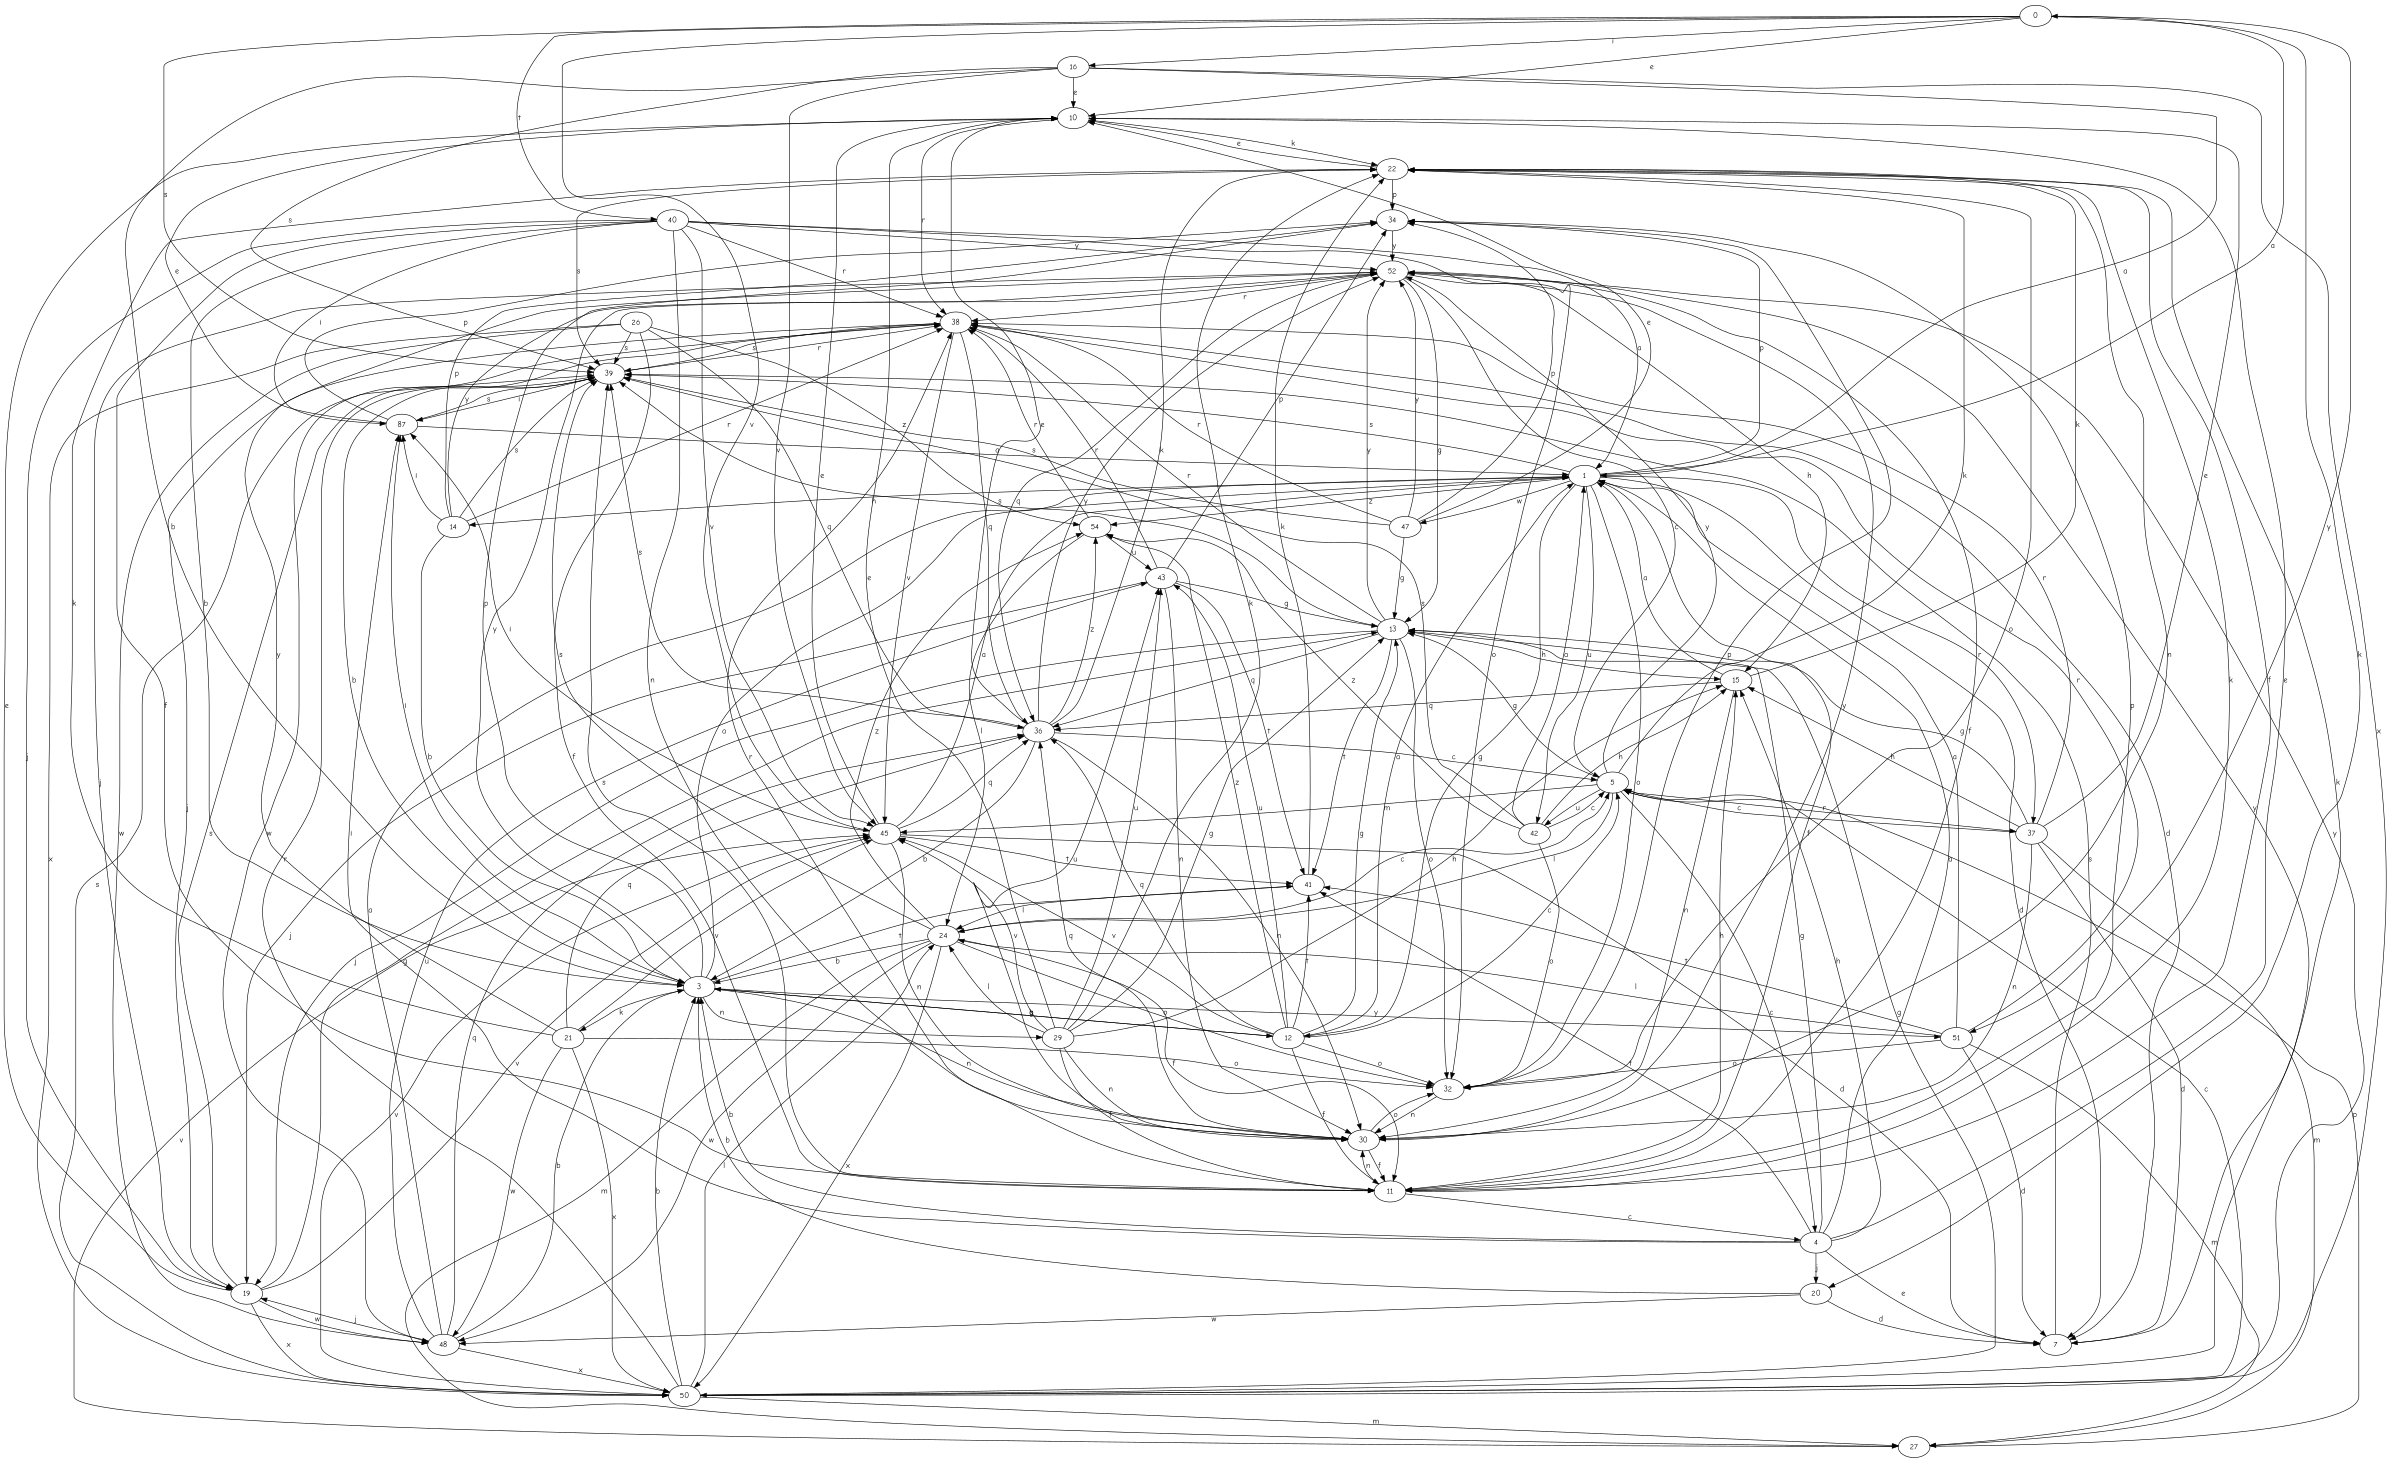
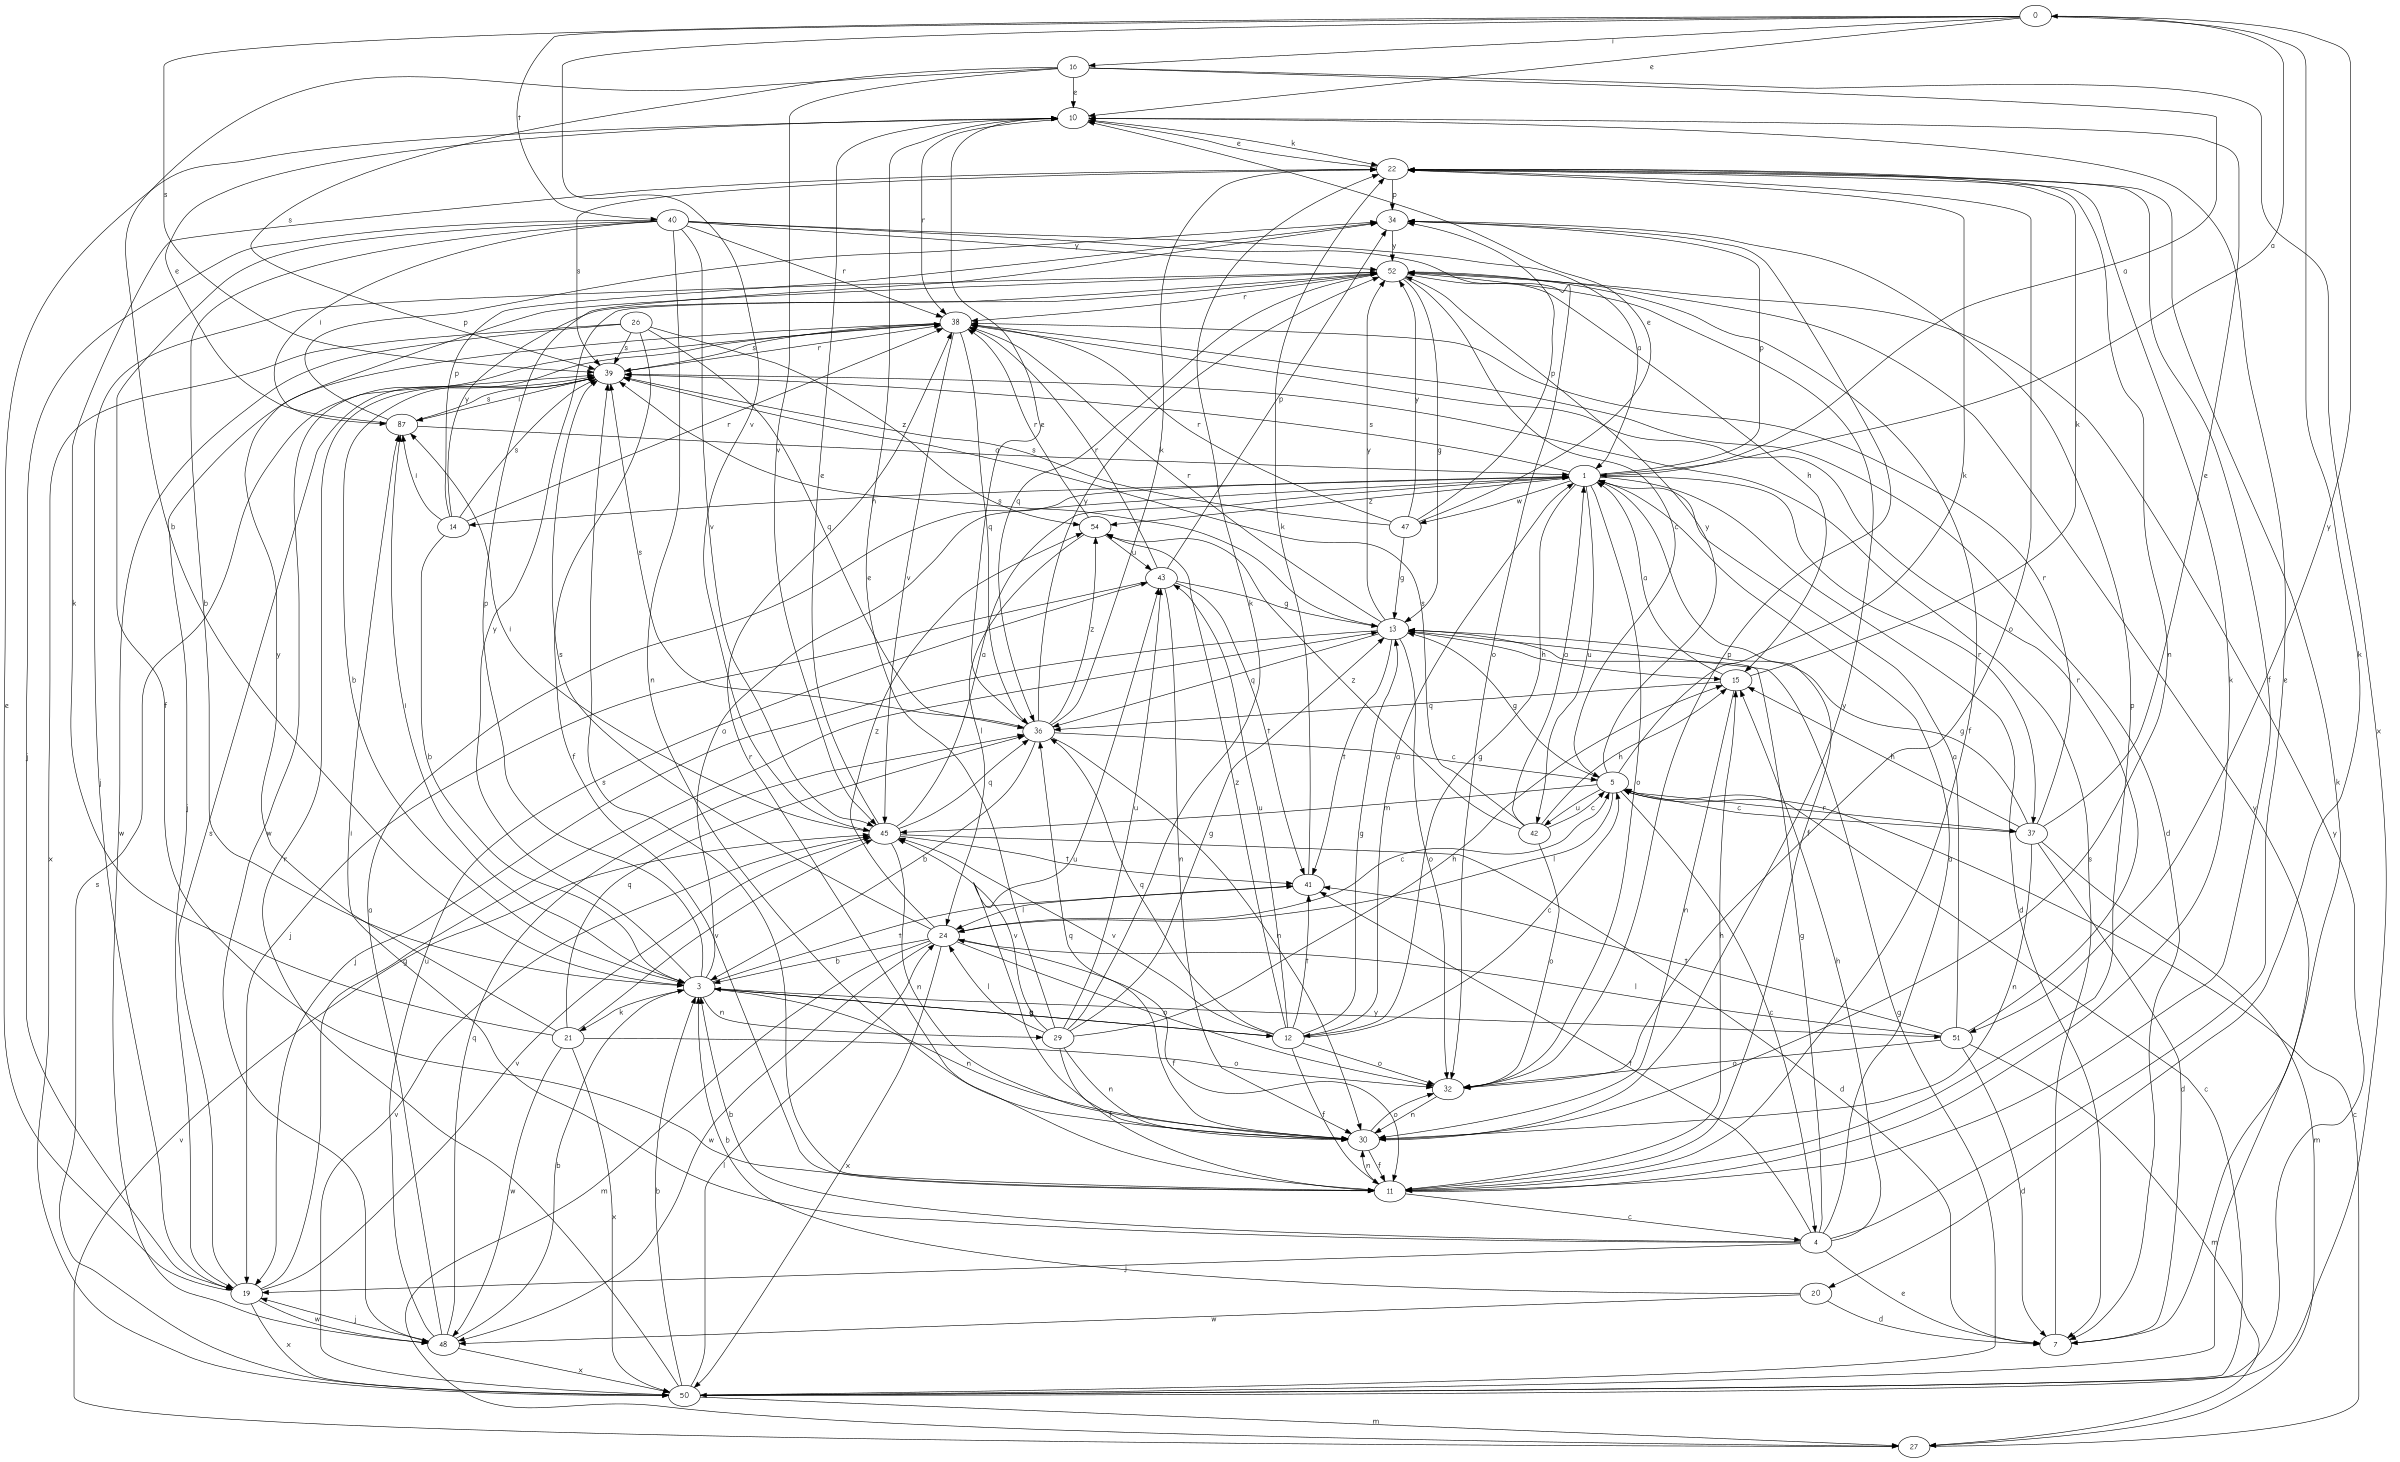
(2355, 1115) -> (2355, 1115)
(1816, 1265) -> (1034, 1268)
